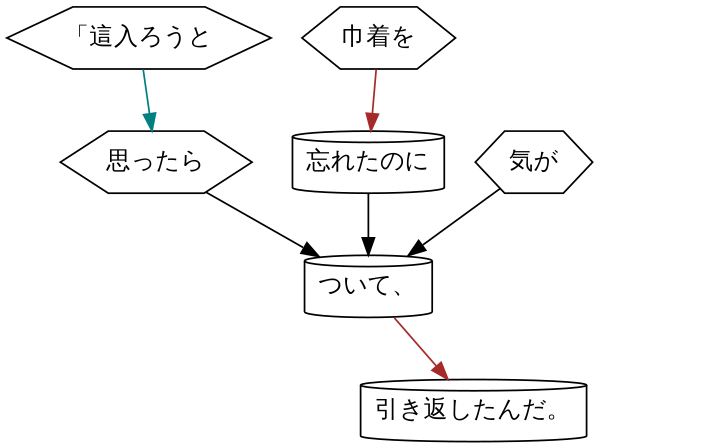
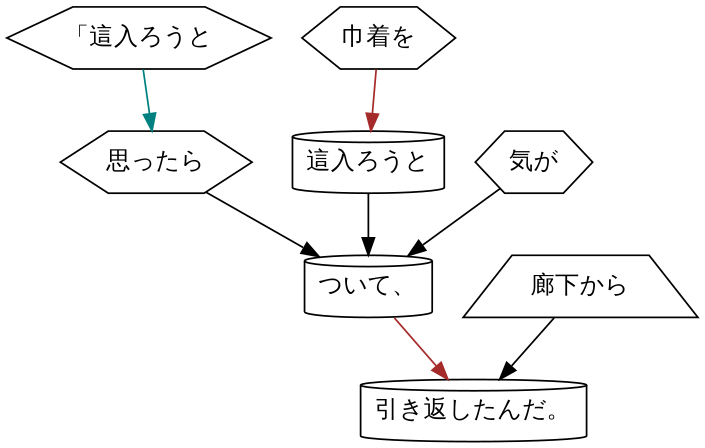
(368, 162) -> (368, 162)
none -> (581, 286)
